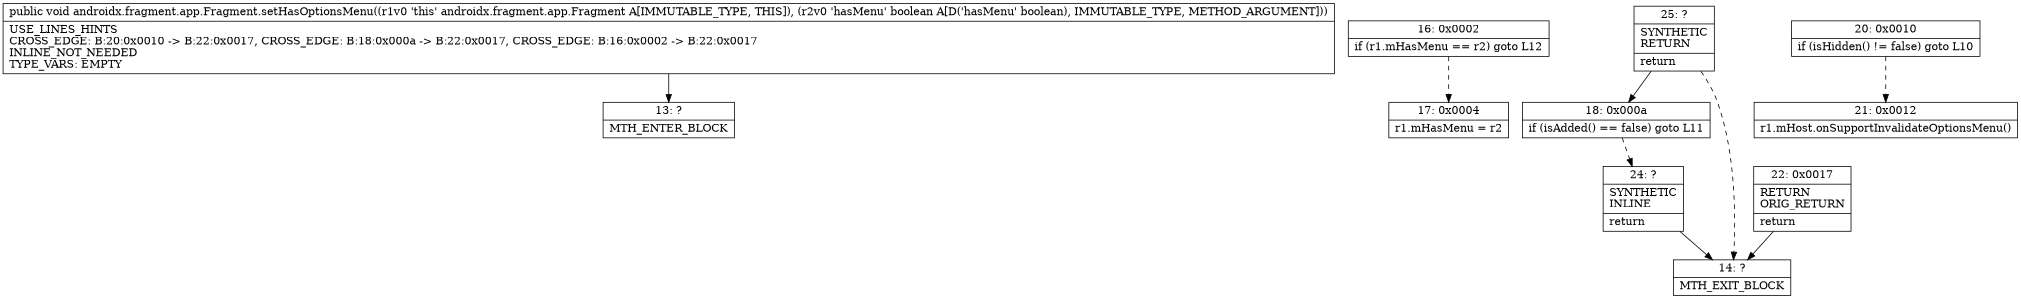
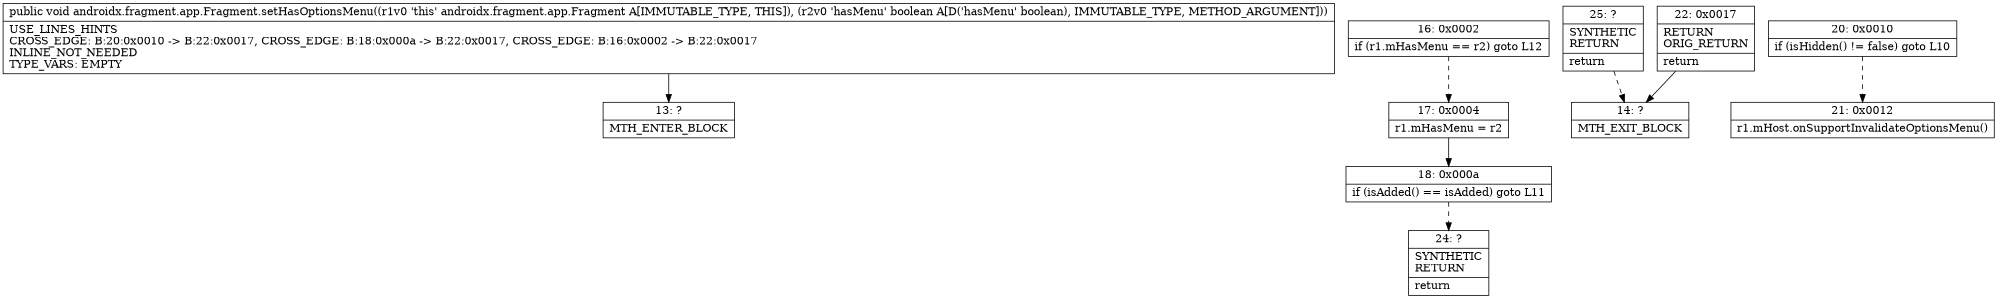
(1642, 84) -> (1449, 148)
(1616, 129) -> (1449, 193)
(1631, 204) -> (1440, 268)
(1693, 243) -> none
